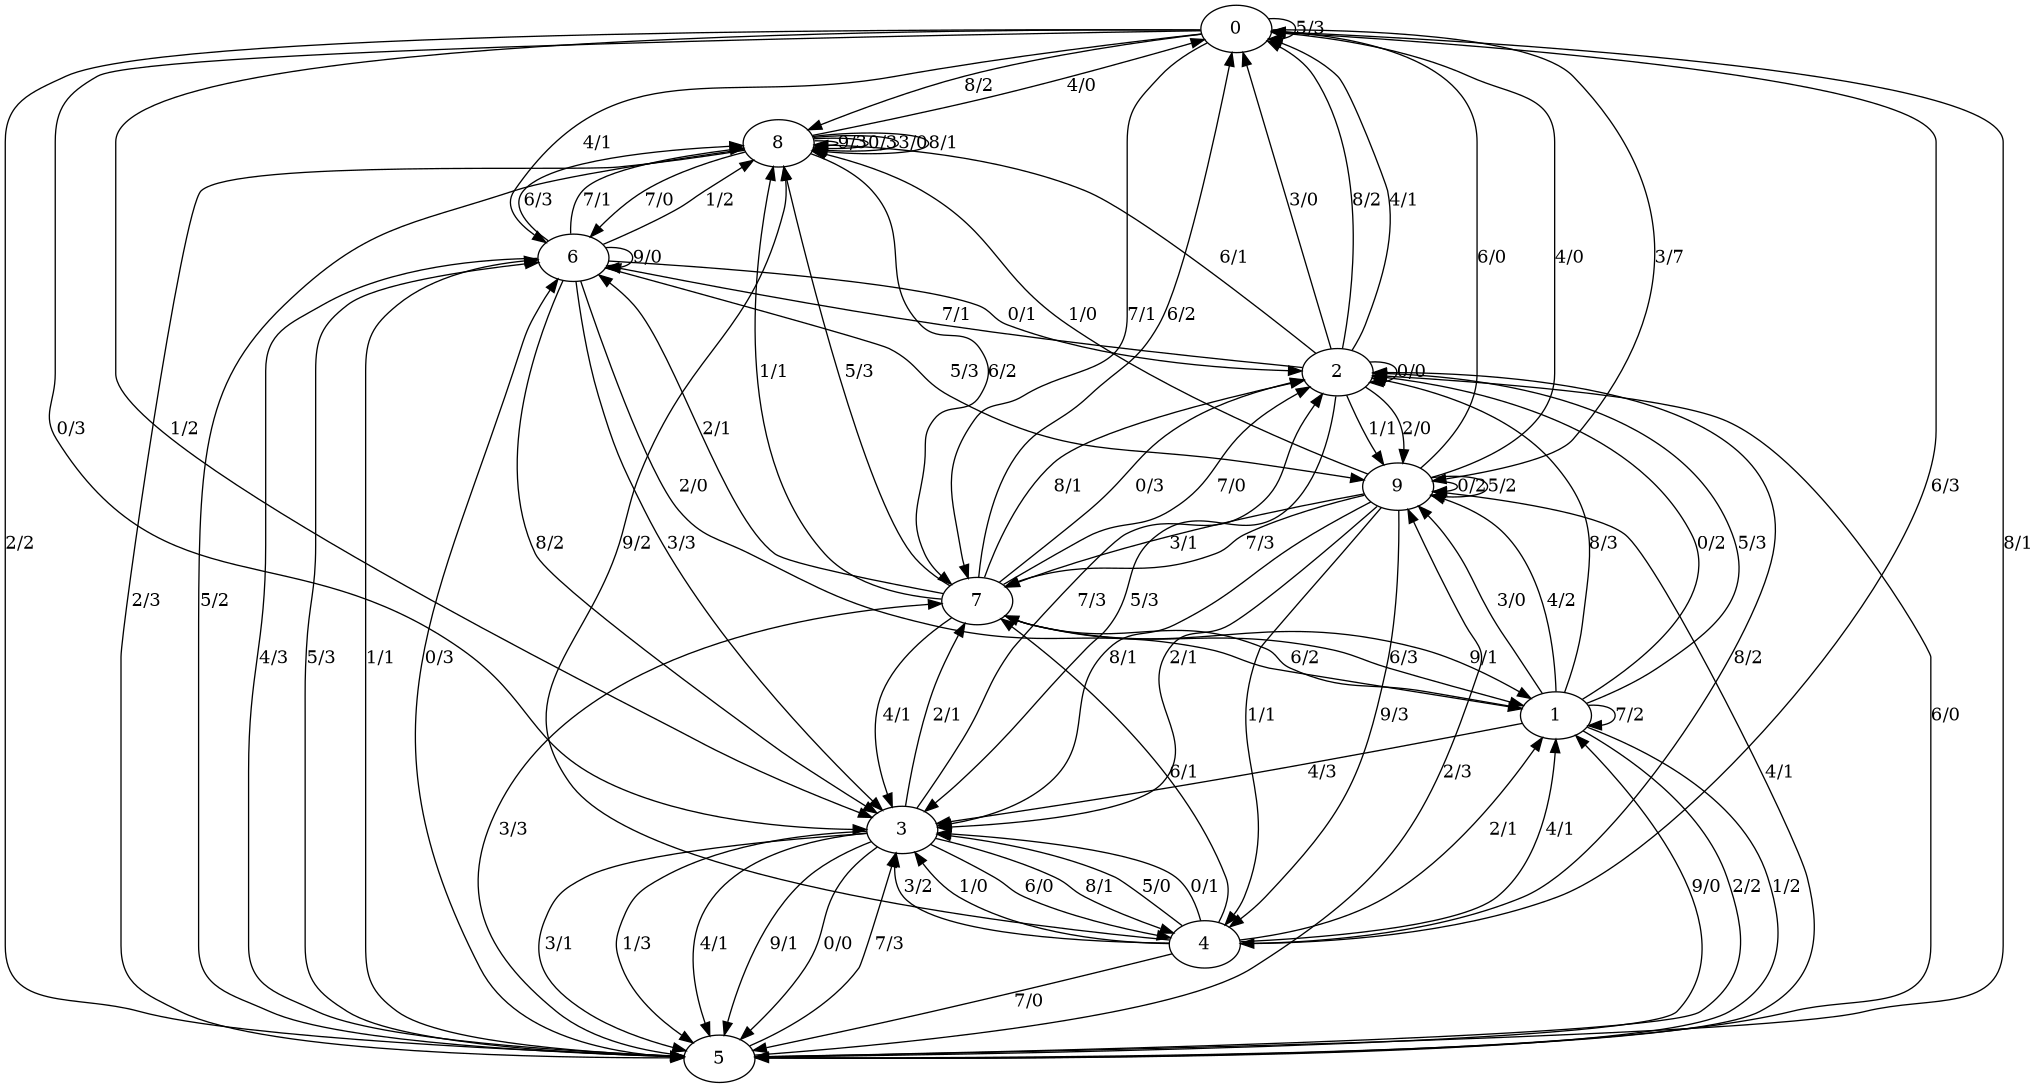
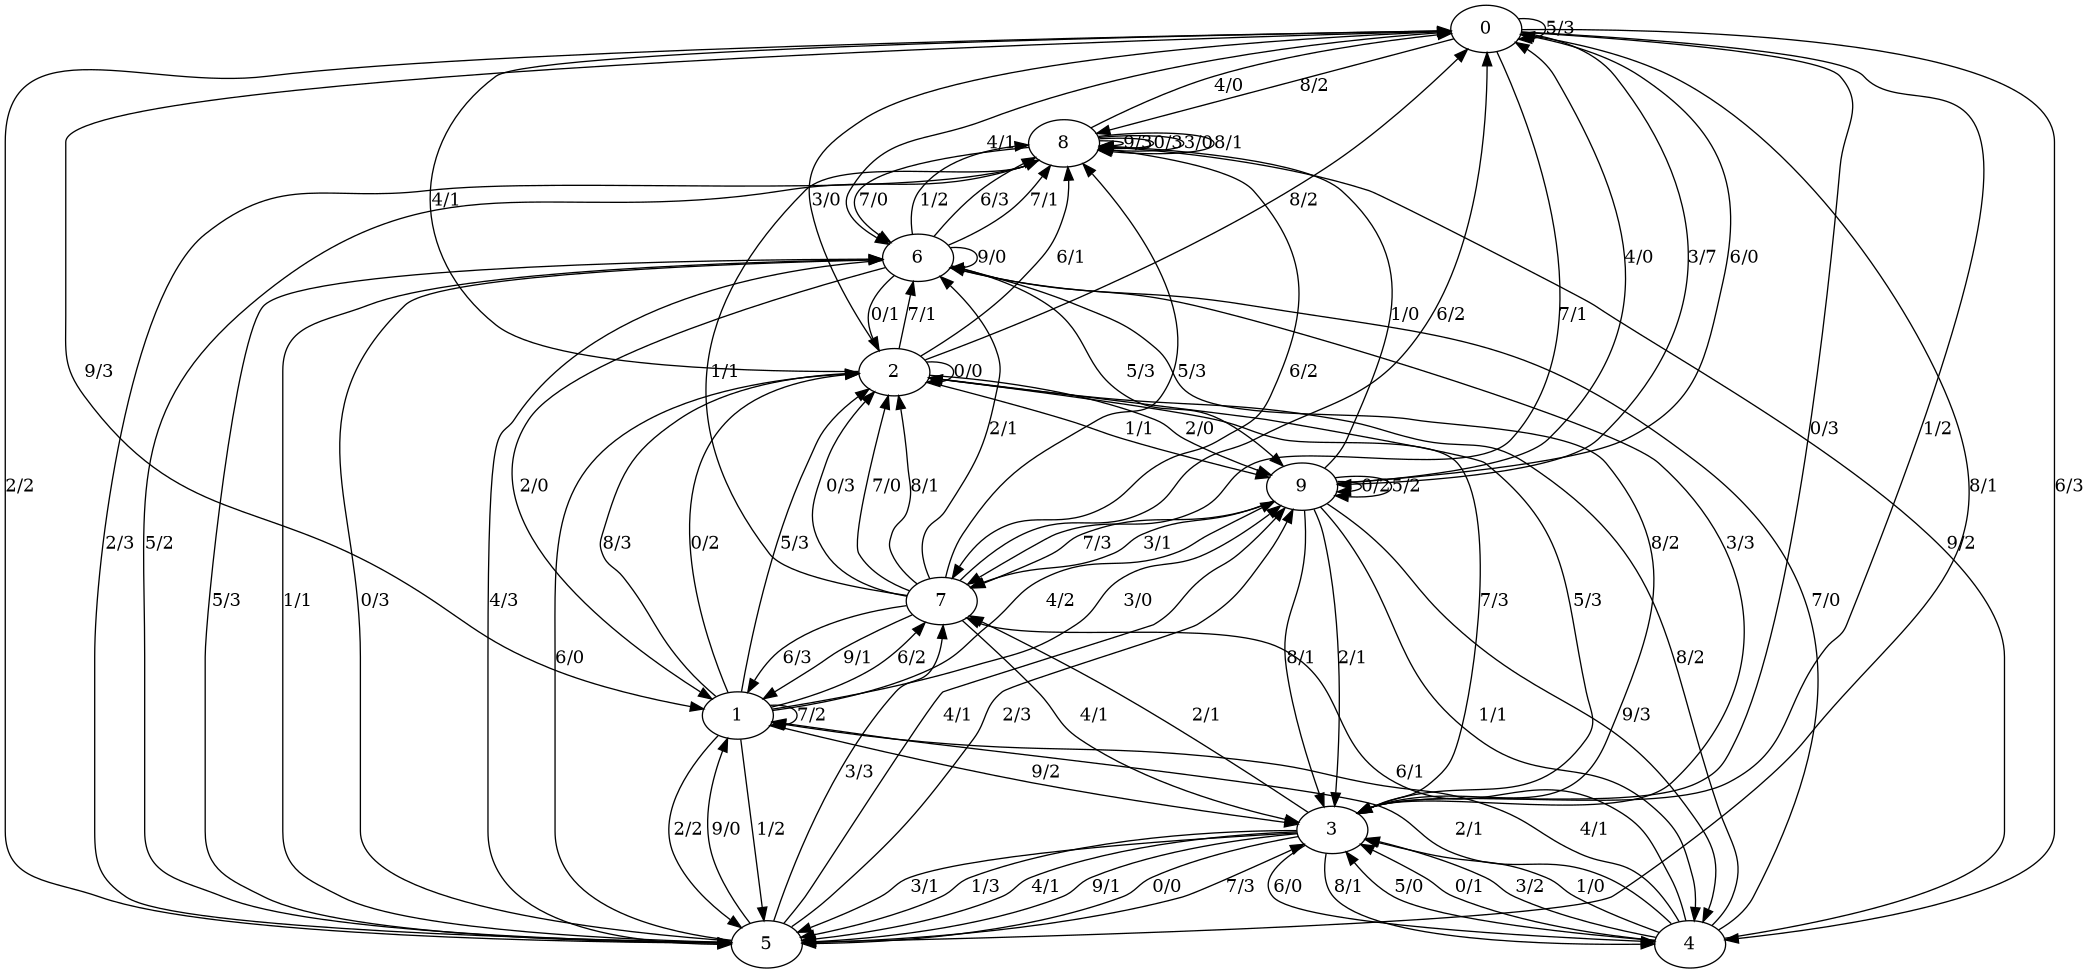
none -> (280, 93)
(1323, 773) -> (1046, 773)
(970, 1003) -> (1600, 397)
